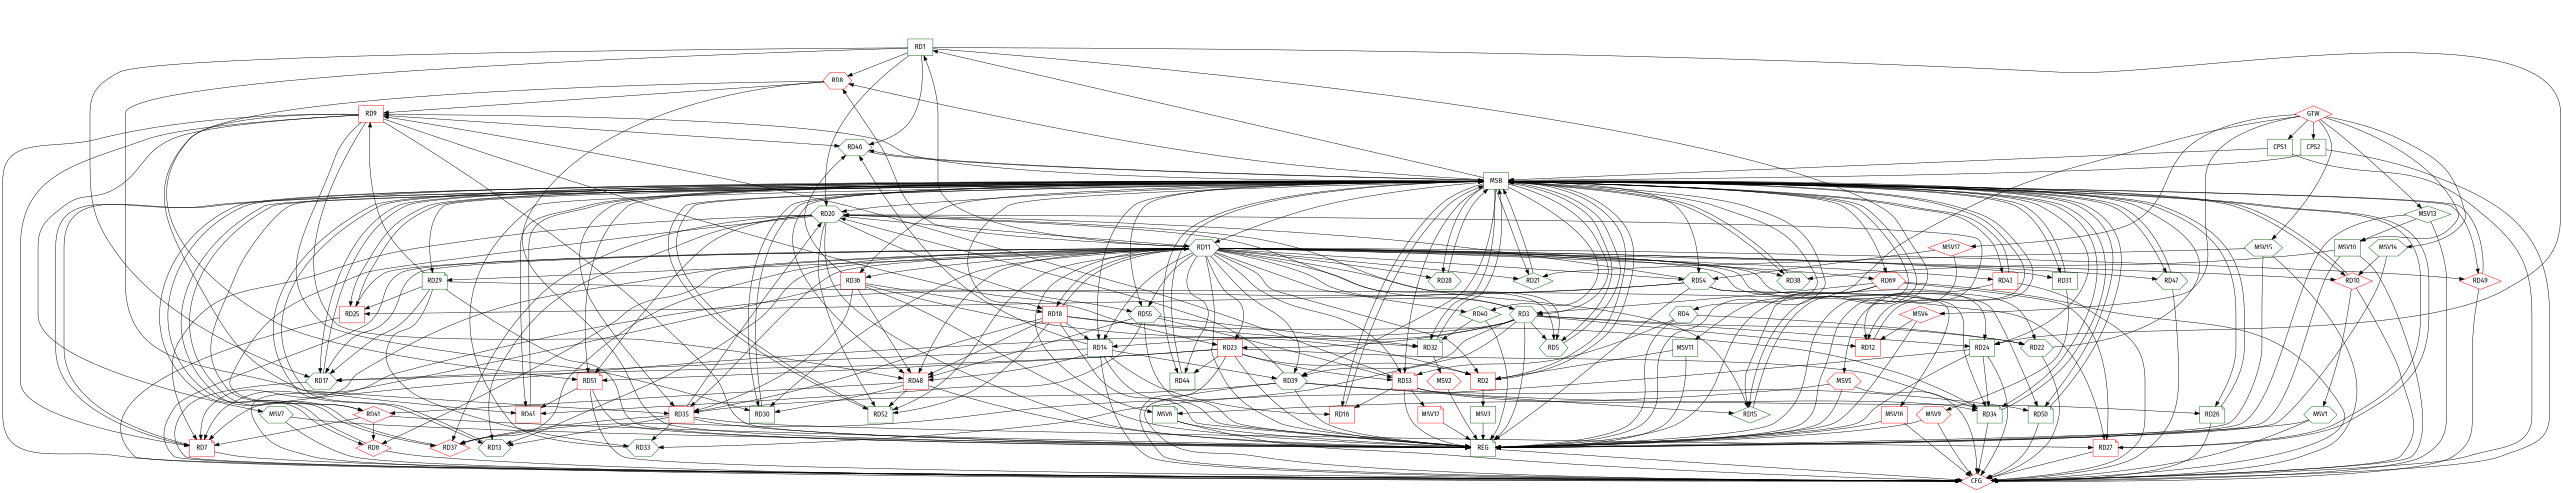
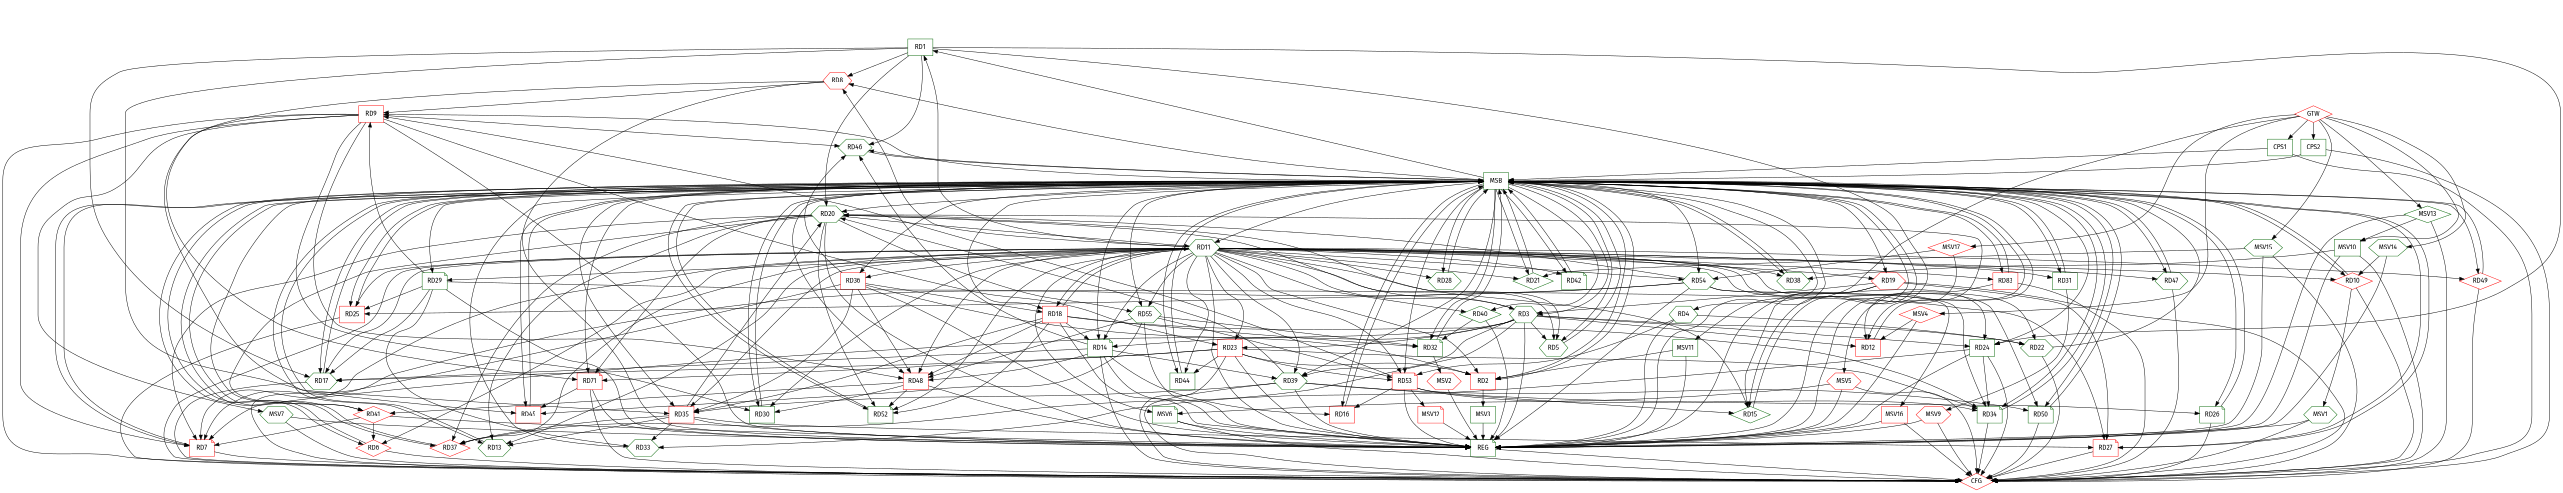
none -> (1574, 281)
(1888, 281) -> (1888, 281)
(2005, 281) -> (2005, 281)
(590, 381) -> (590, 381)
